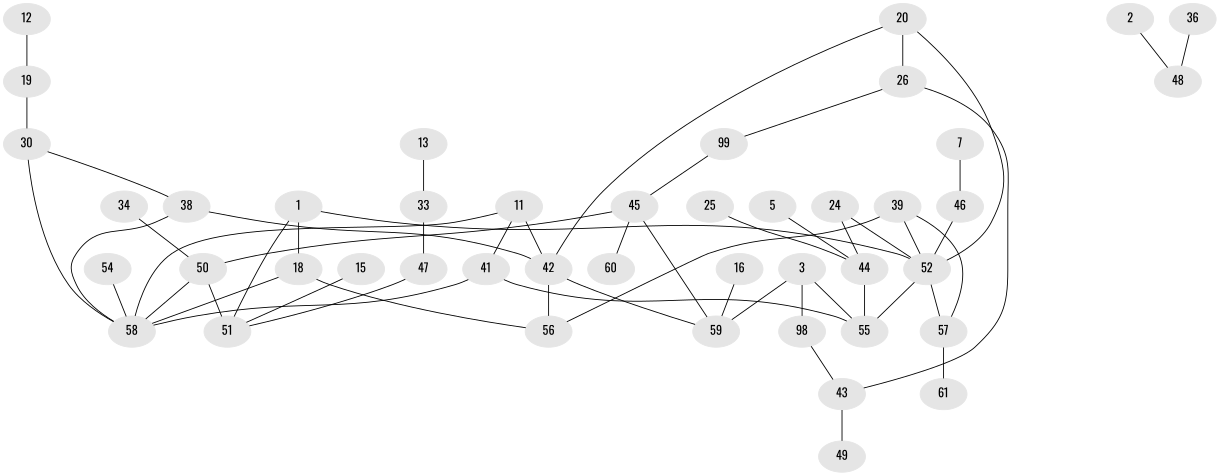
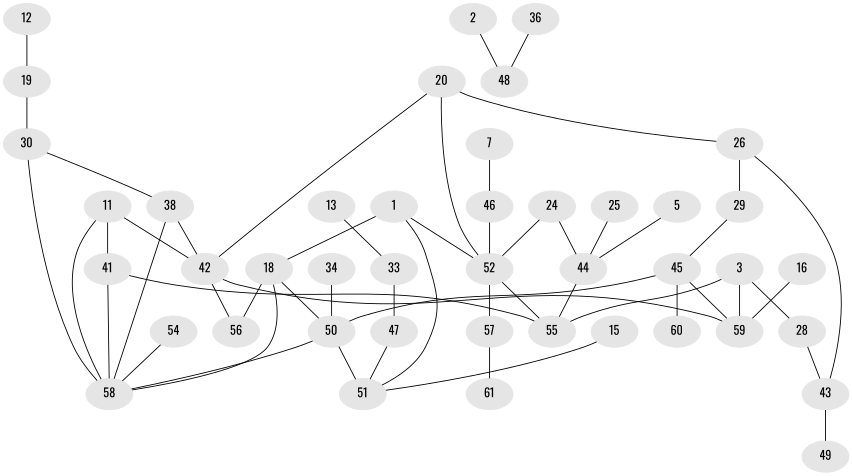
(724, 144) -> (740, 207)
(898, 207) -> none
none -> (303, 303)
(802, 332) -> (802, 332)
